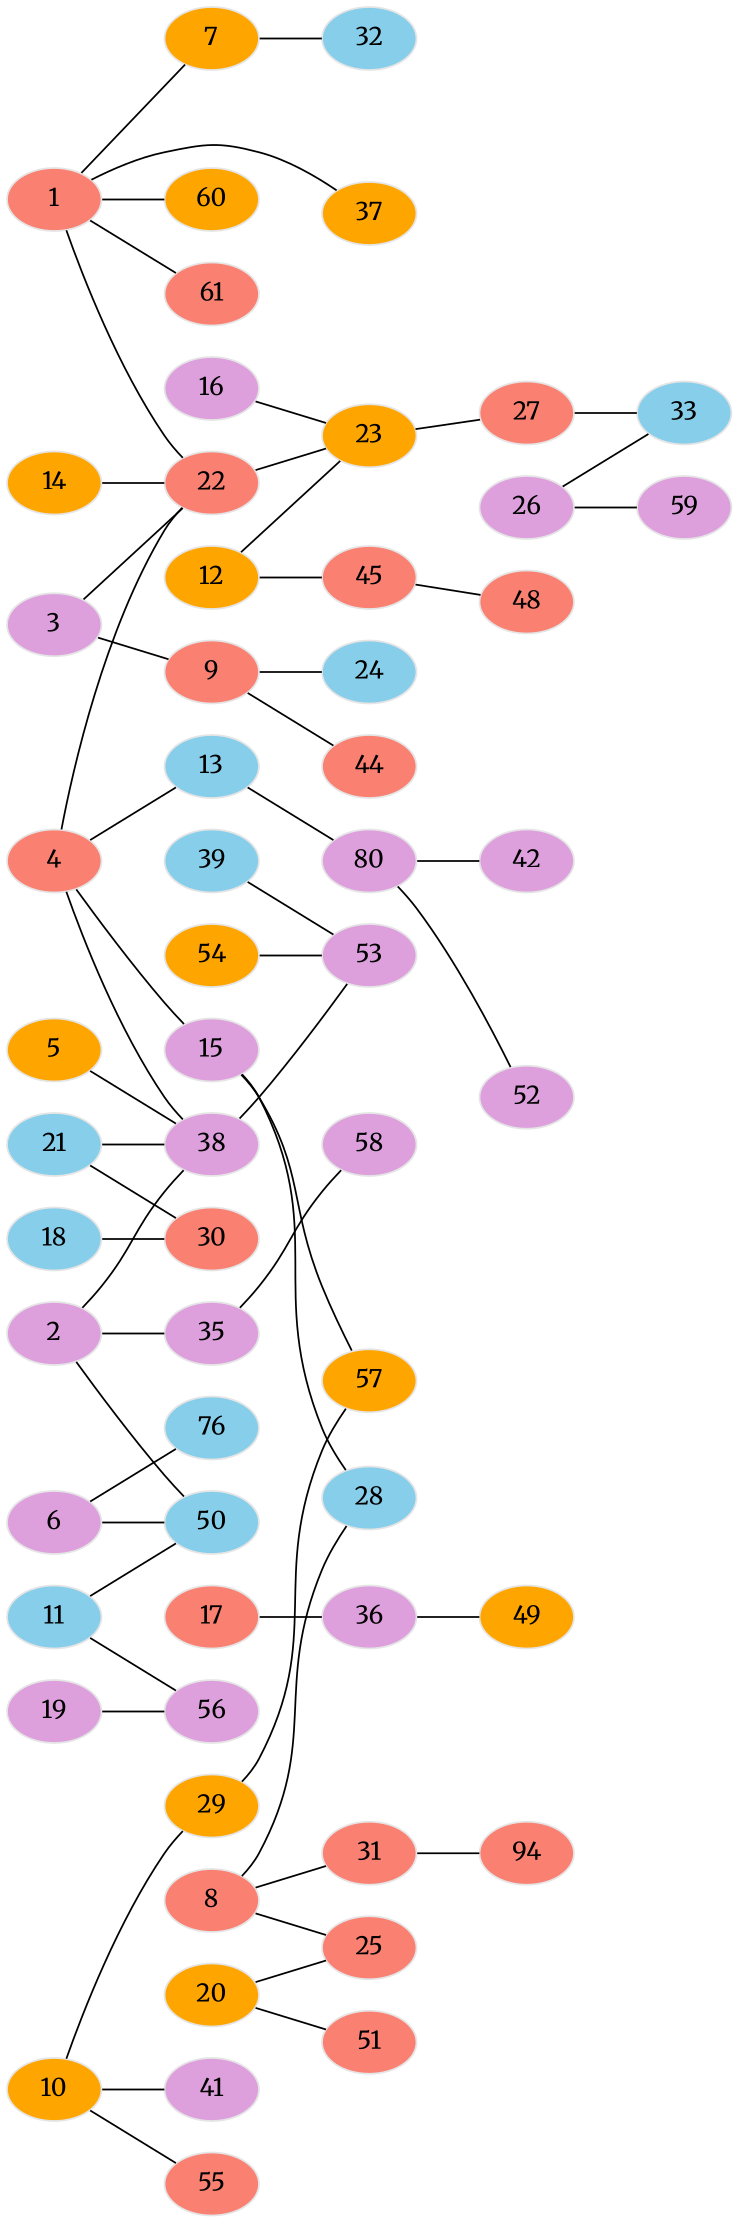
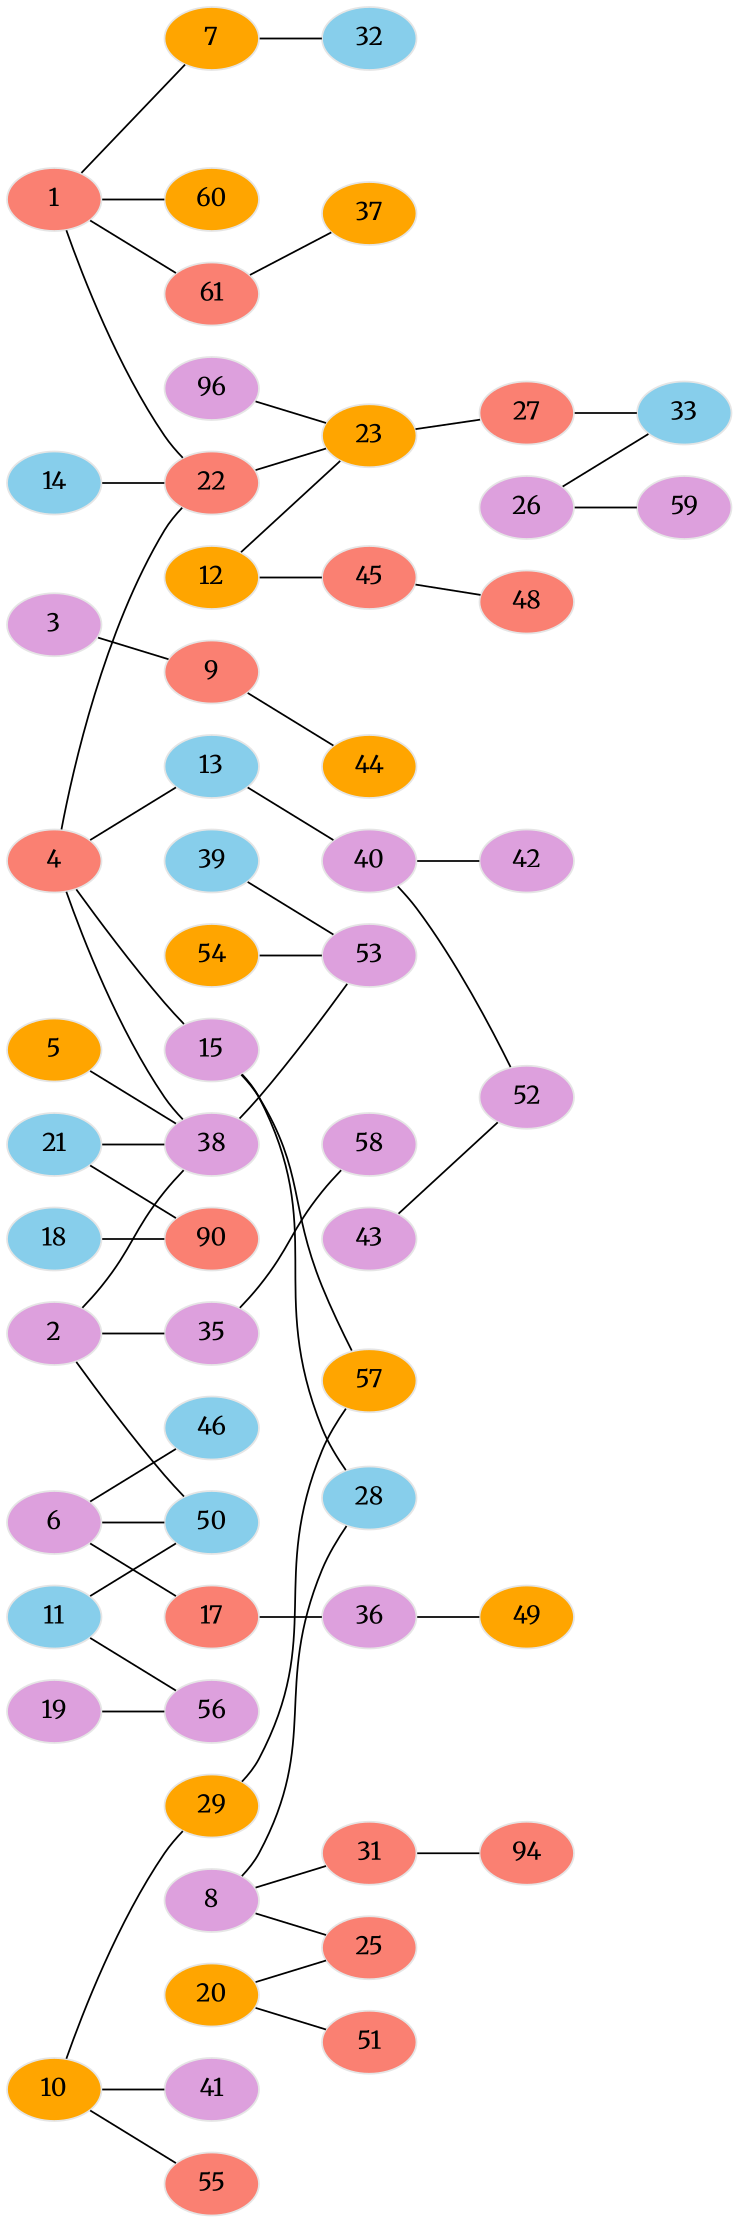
(216, 145) -> (291, 254)
(212, 388) -> (212, 388)
(54, 483) -> (54, 483)
(133, 554) -> none
(369, 672) -> none
(369, 766) -> (369, 766)
(369, 861) -> (369, 861)
(212, 1239) -> (212, 1239)
none -> (369, 1239)
(212, 1428) -> (212, 1428)
none -> (122, 1563)
(212, 1900) -> (212, 1900)
